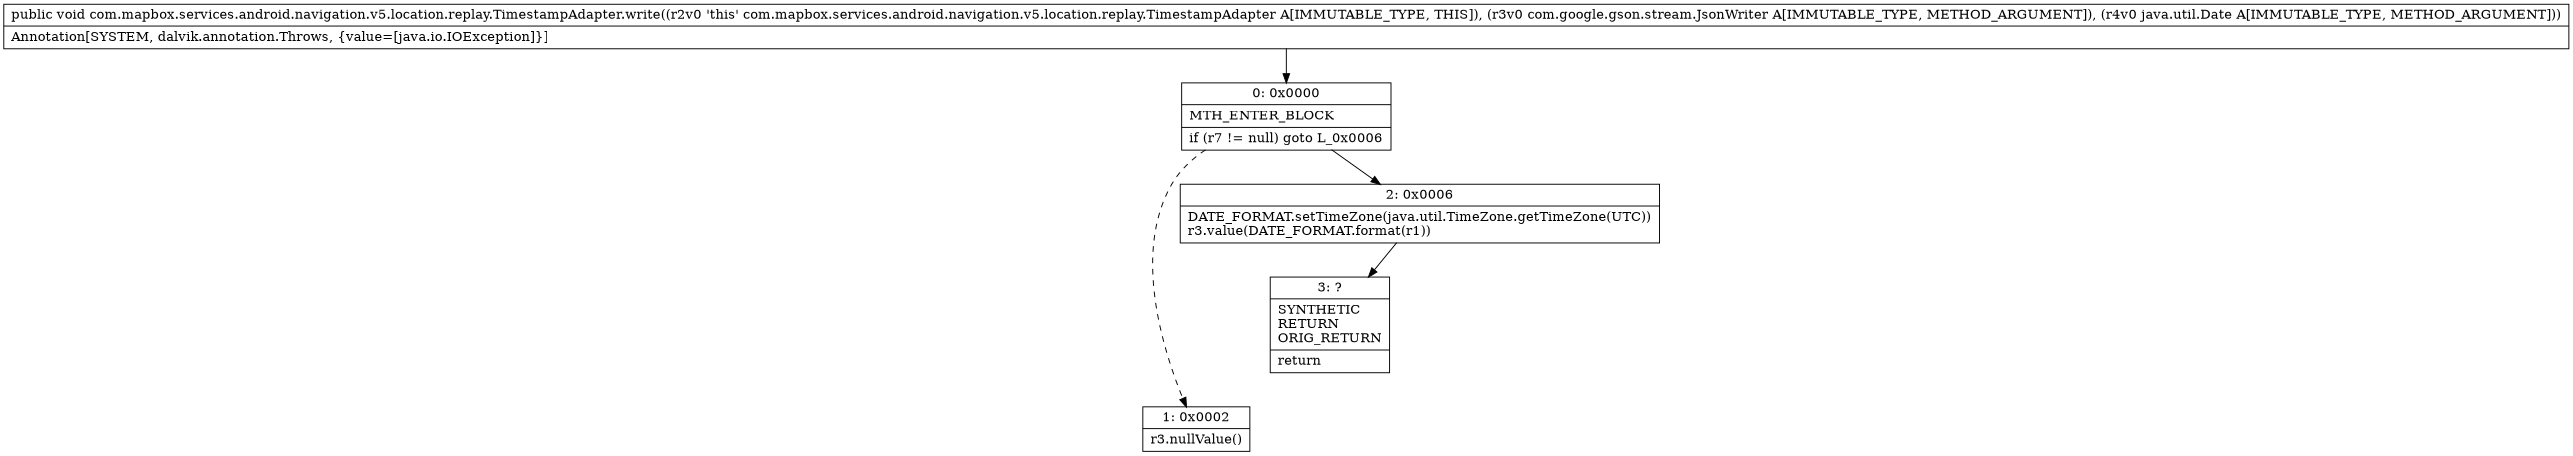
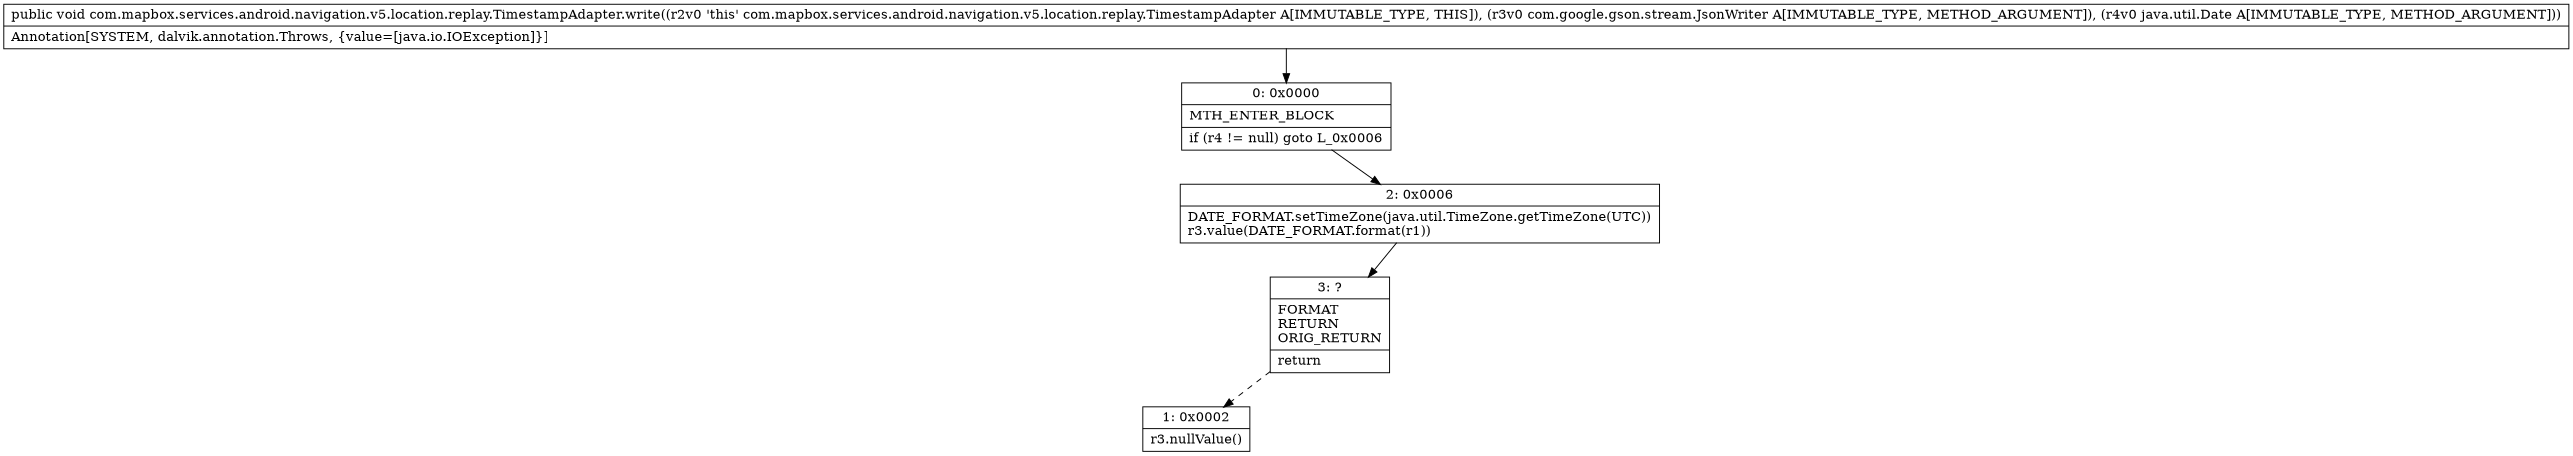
(1286, 138) -> (1286, 138)
(1153, 267) -> (1251, 387)
(1319, 310) -> (1308, 310)
